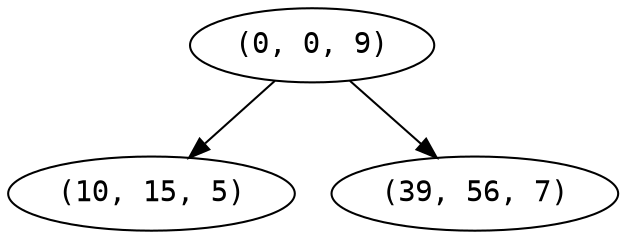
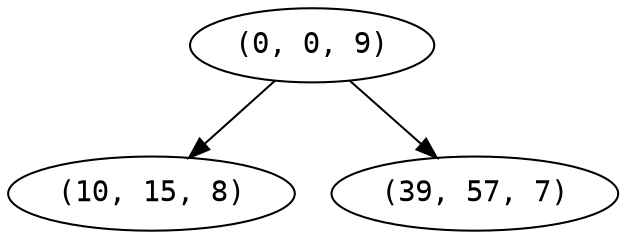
(151, 194) -> (151, 194)
(475, 194) -> (475, 194)
